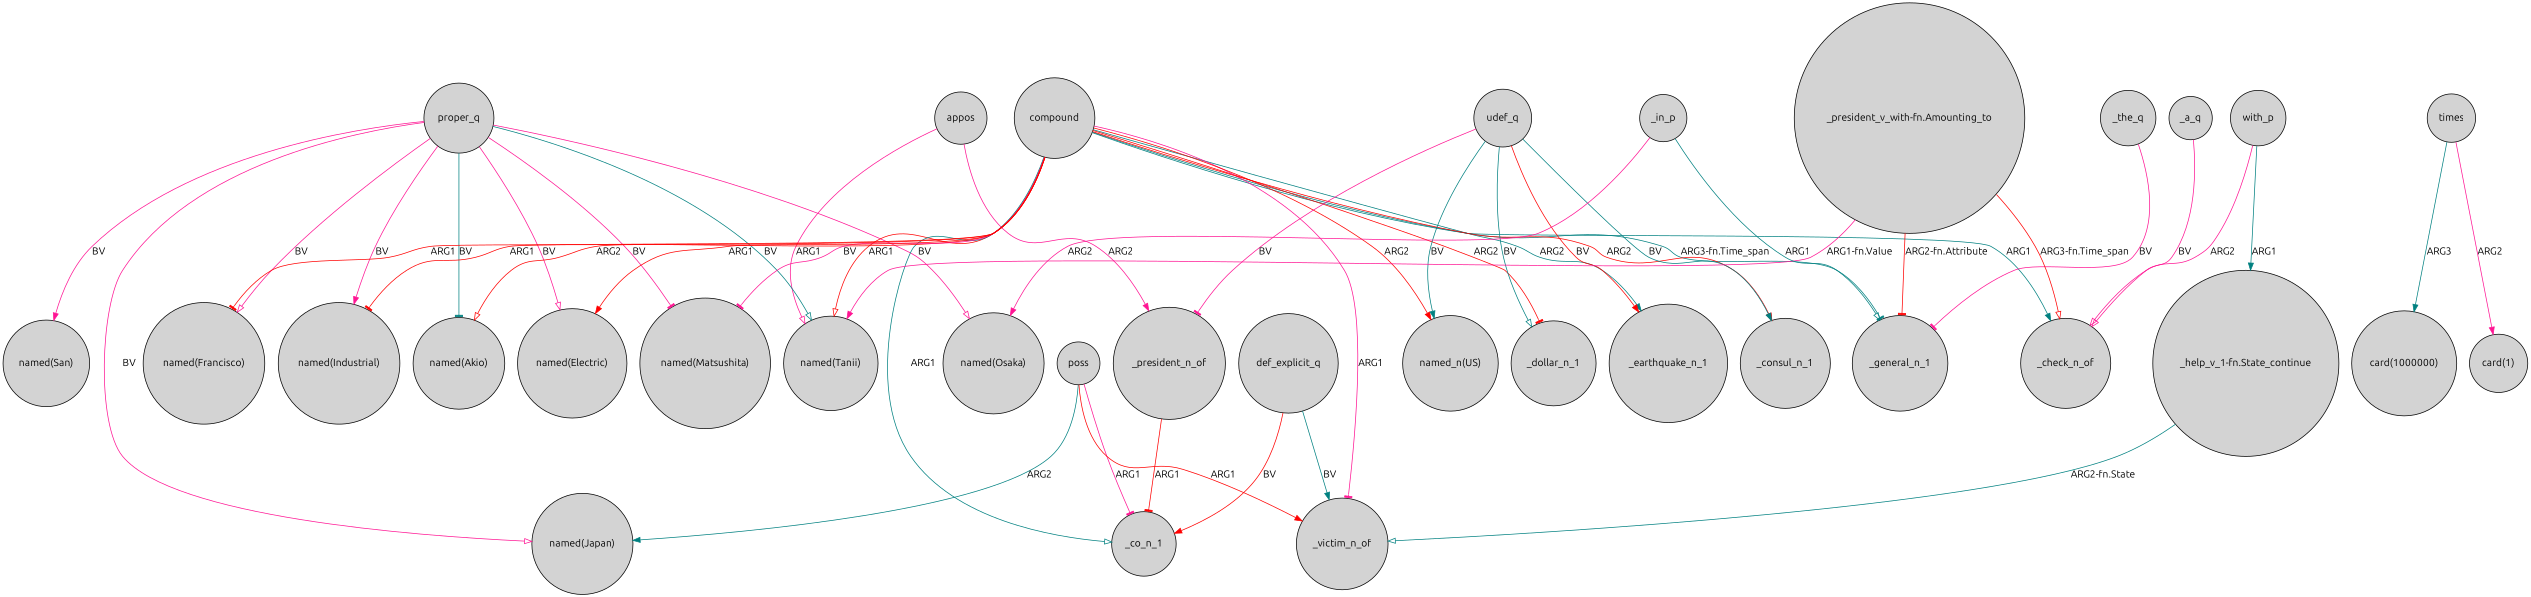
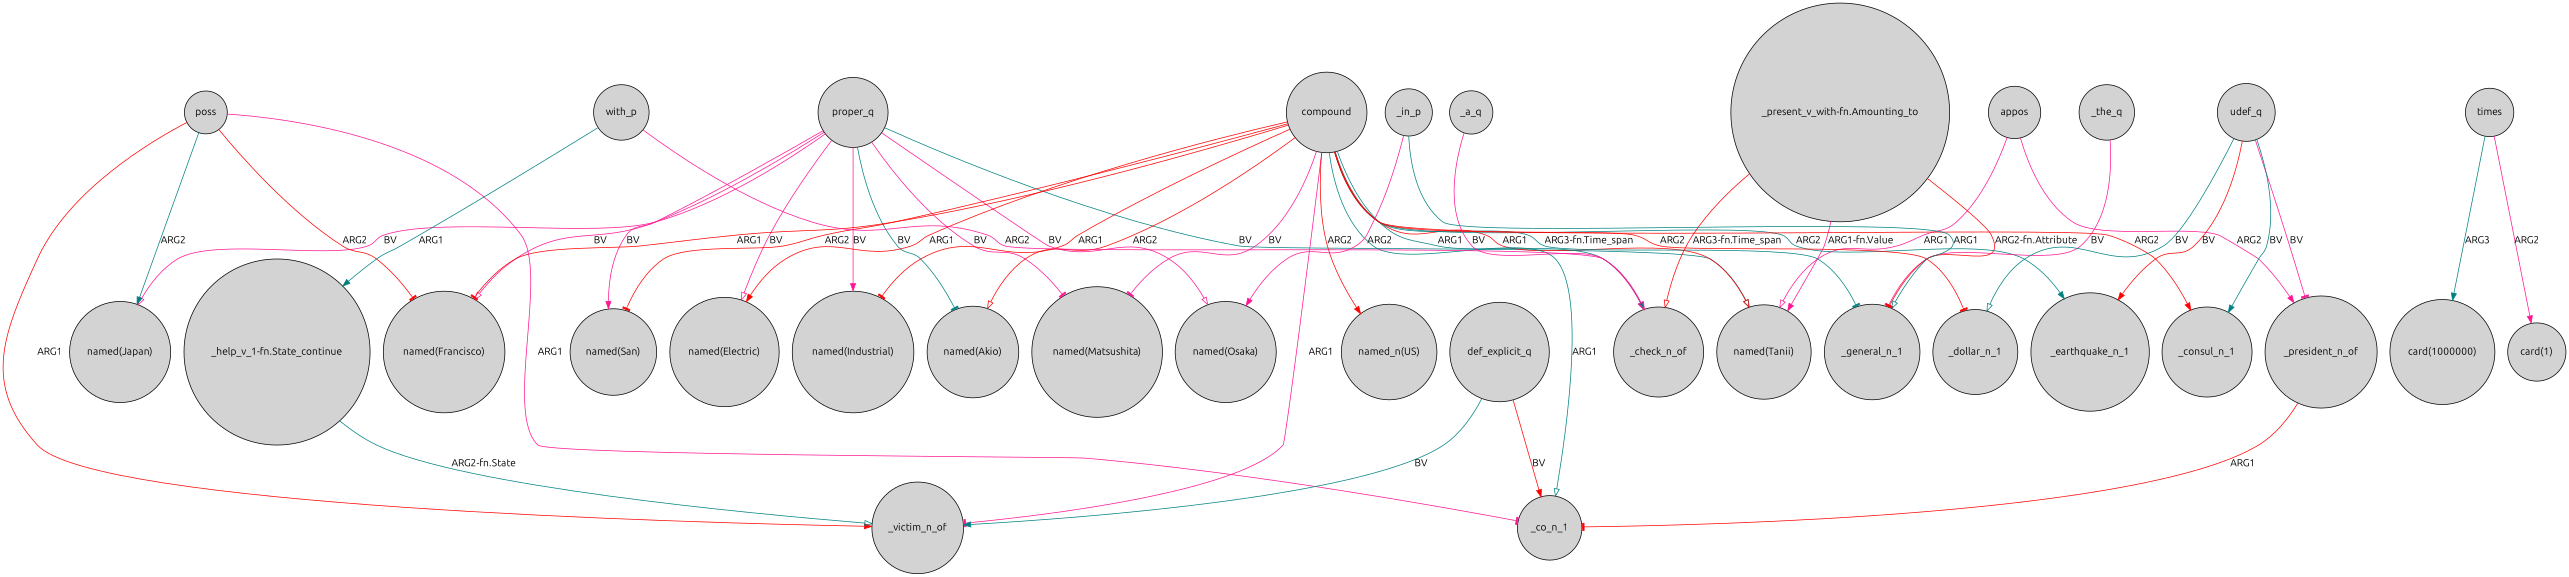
(1910, 118) -> (1840, 112)
(1440, 221) -> none
none -> (309, 222)
none -> (828, 234)
